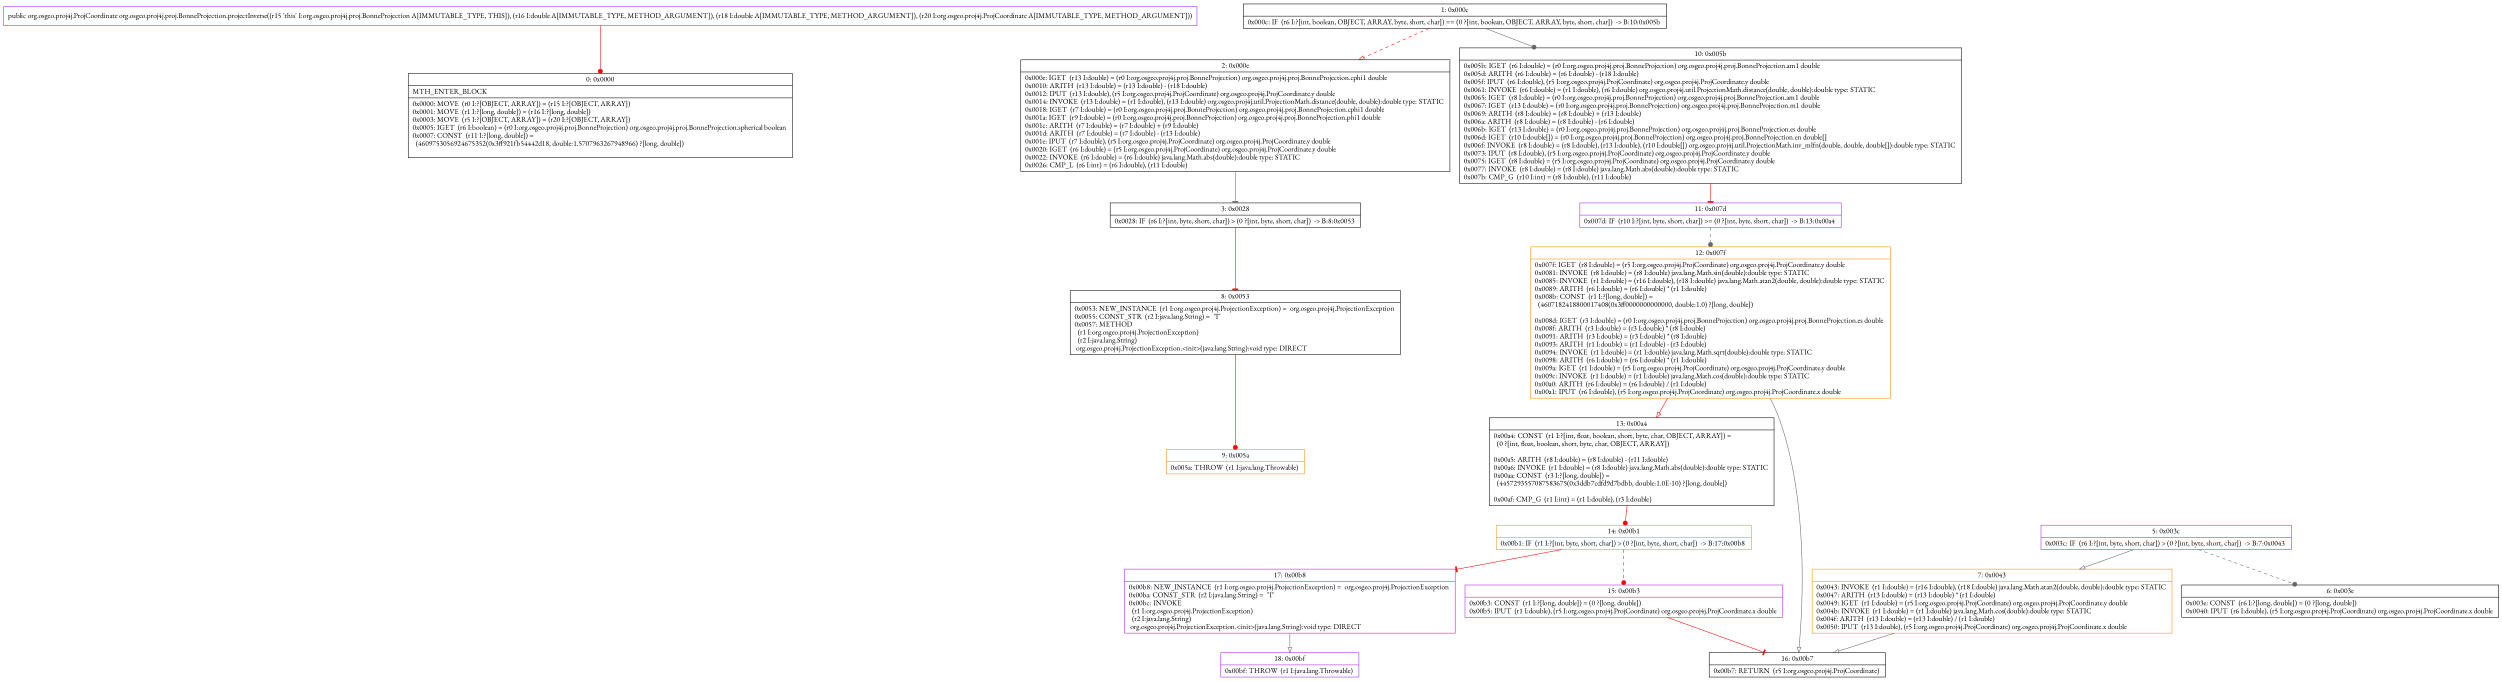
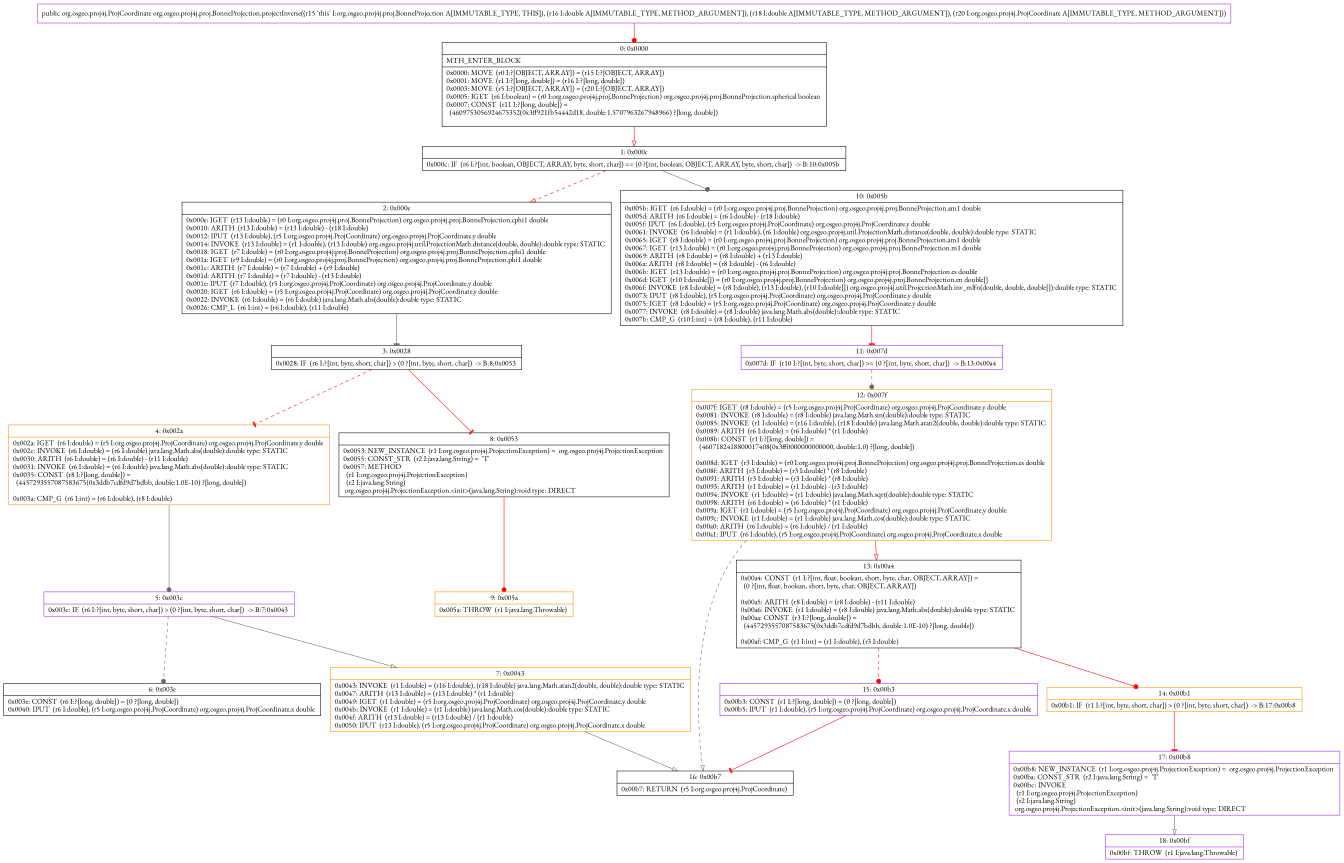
none -> (634, 134)
none -> (169, 465)
(1800, 521) -> (702, 648)
(1624, 565) -> (879, 664)
